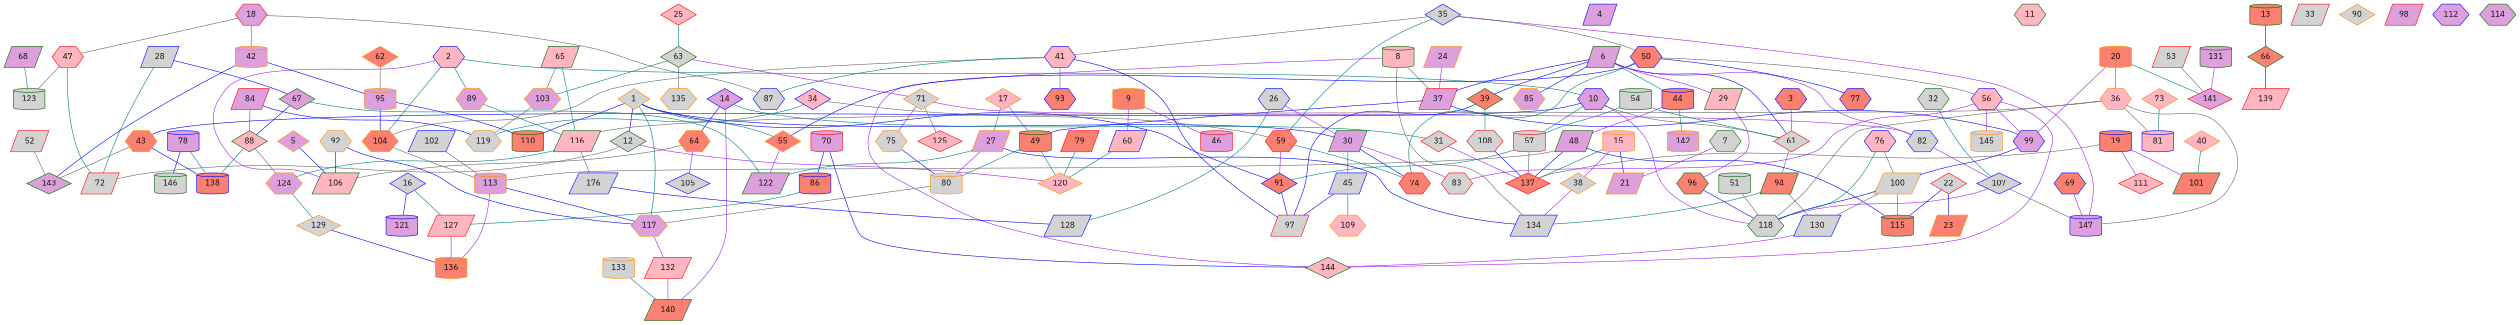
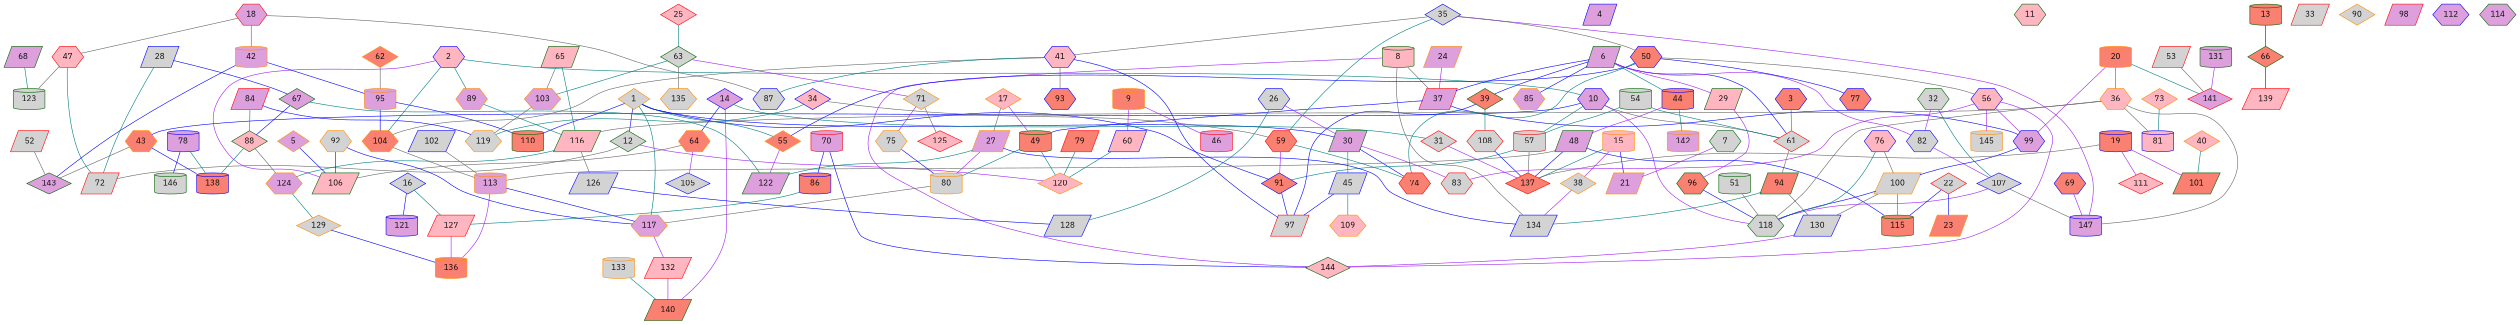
(1668, 118) -> (1927, 124)
(593, 183) -> (593, 183)
